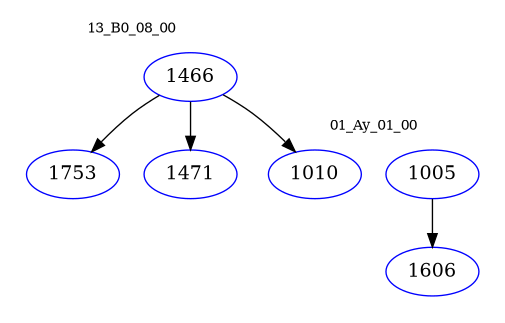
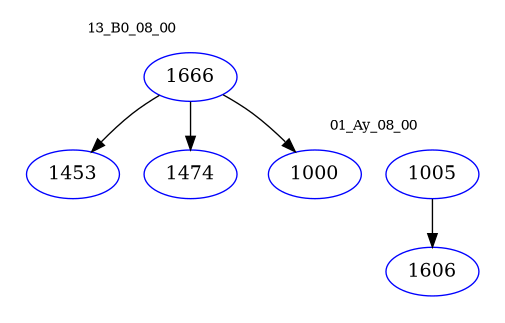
(191, 77) -> (191, 77)
(374, 126) -> (374, 126)
(73, 174) -> (73, 174)
(191, 174) -> (191, 174)
(315, 174) -> (315, 174)
